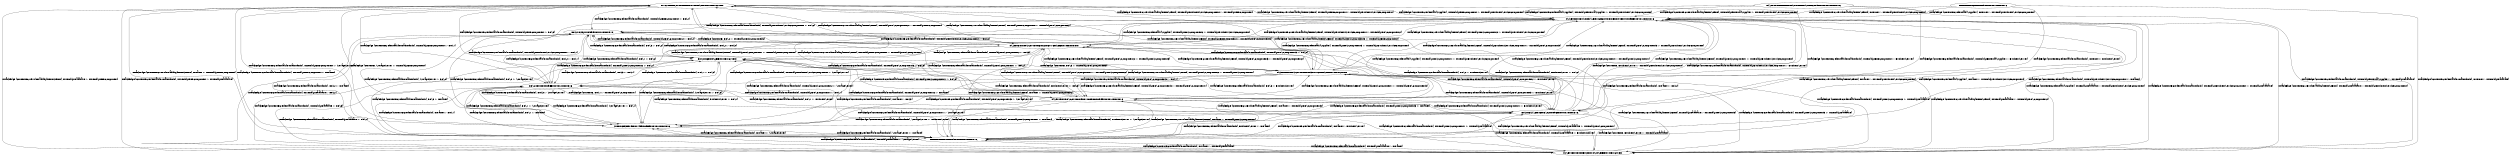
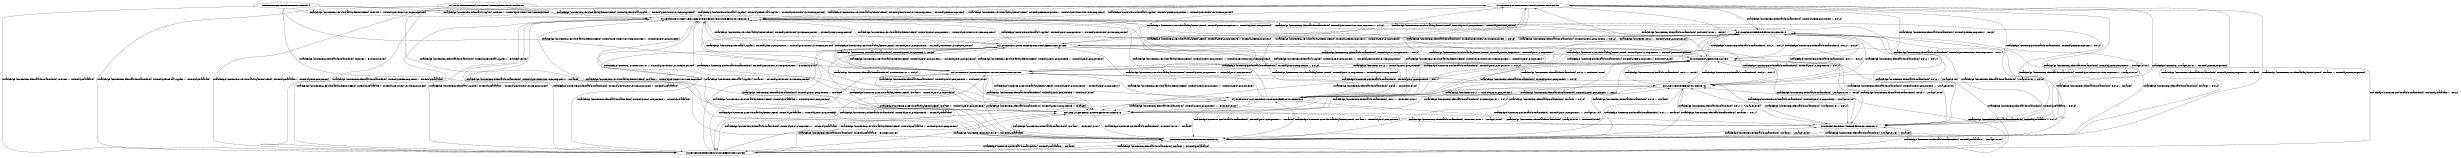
(593, 32) -> (1761, 32)
(1454, 40) -> (610, 47)
(1044, 46) -> (1032, 46)
(1146, 94) -> (1016, 19)
